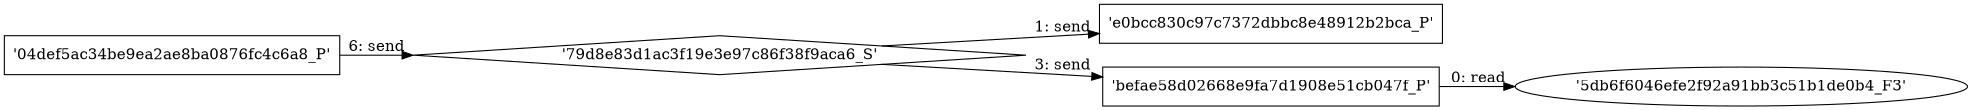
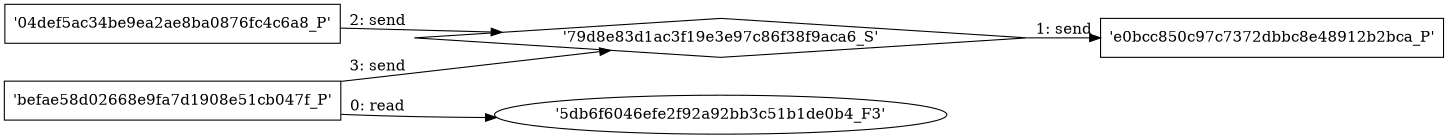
(1271, 24) -> (1272, 38)
(377, 47) -> (378, 21)
(987, 70) -> (470, 67)
(1741, 87) -> (721, 115)
